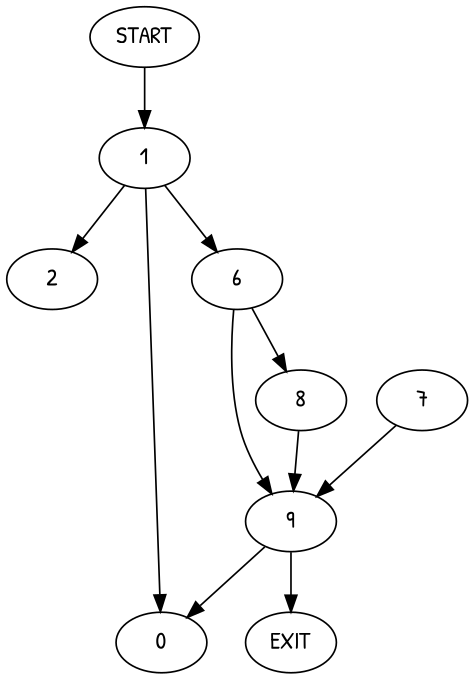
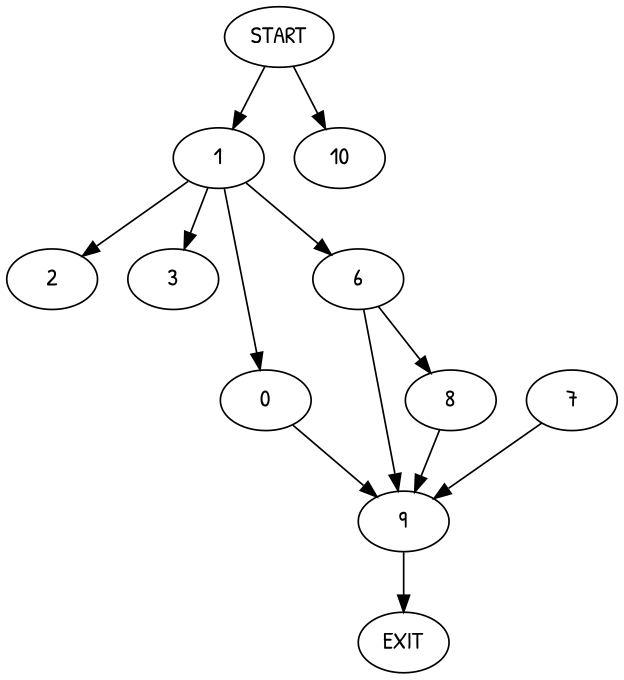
none -> (340, 158)
none -> (173, 279)
(232, 576) -> (328, 455)
